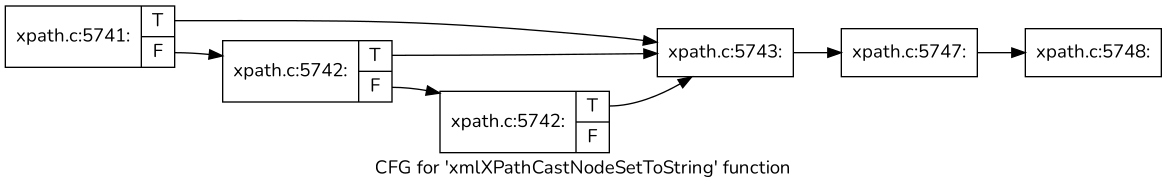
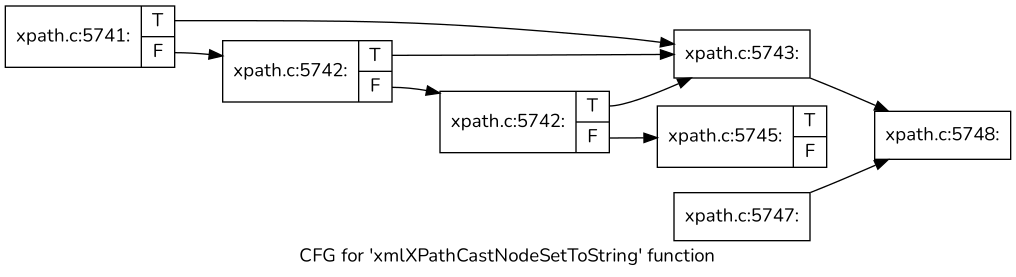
(811, 53) -> (843, 92)
none -> (742, 137)
